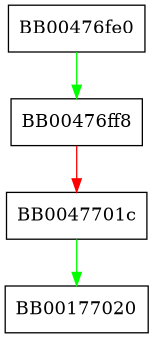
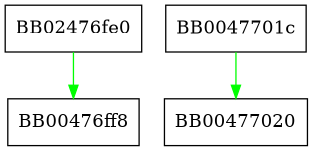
(77, 29) -> (73, 29)
(77, 162) -> none
(77, 309) -> (236, 122)
